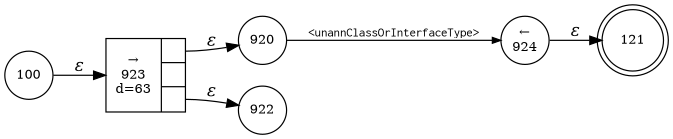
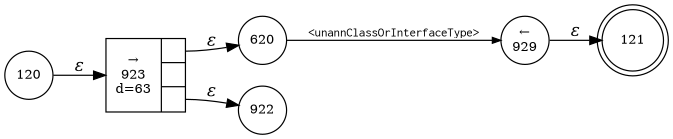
(263, 40) -> (263, 40)
(525, 40) -> (525, 40)
(29, 75) -> (29, 75)
